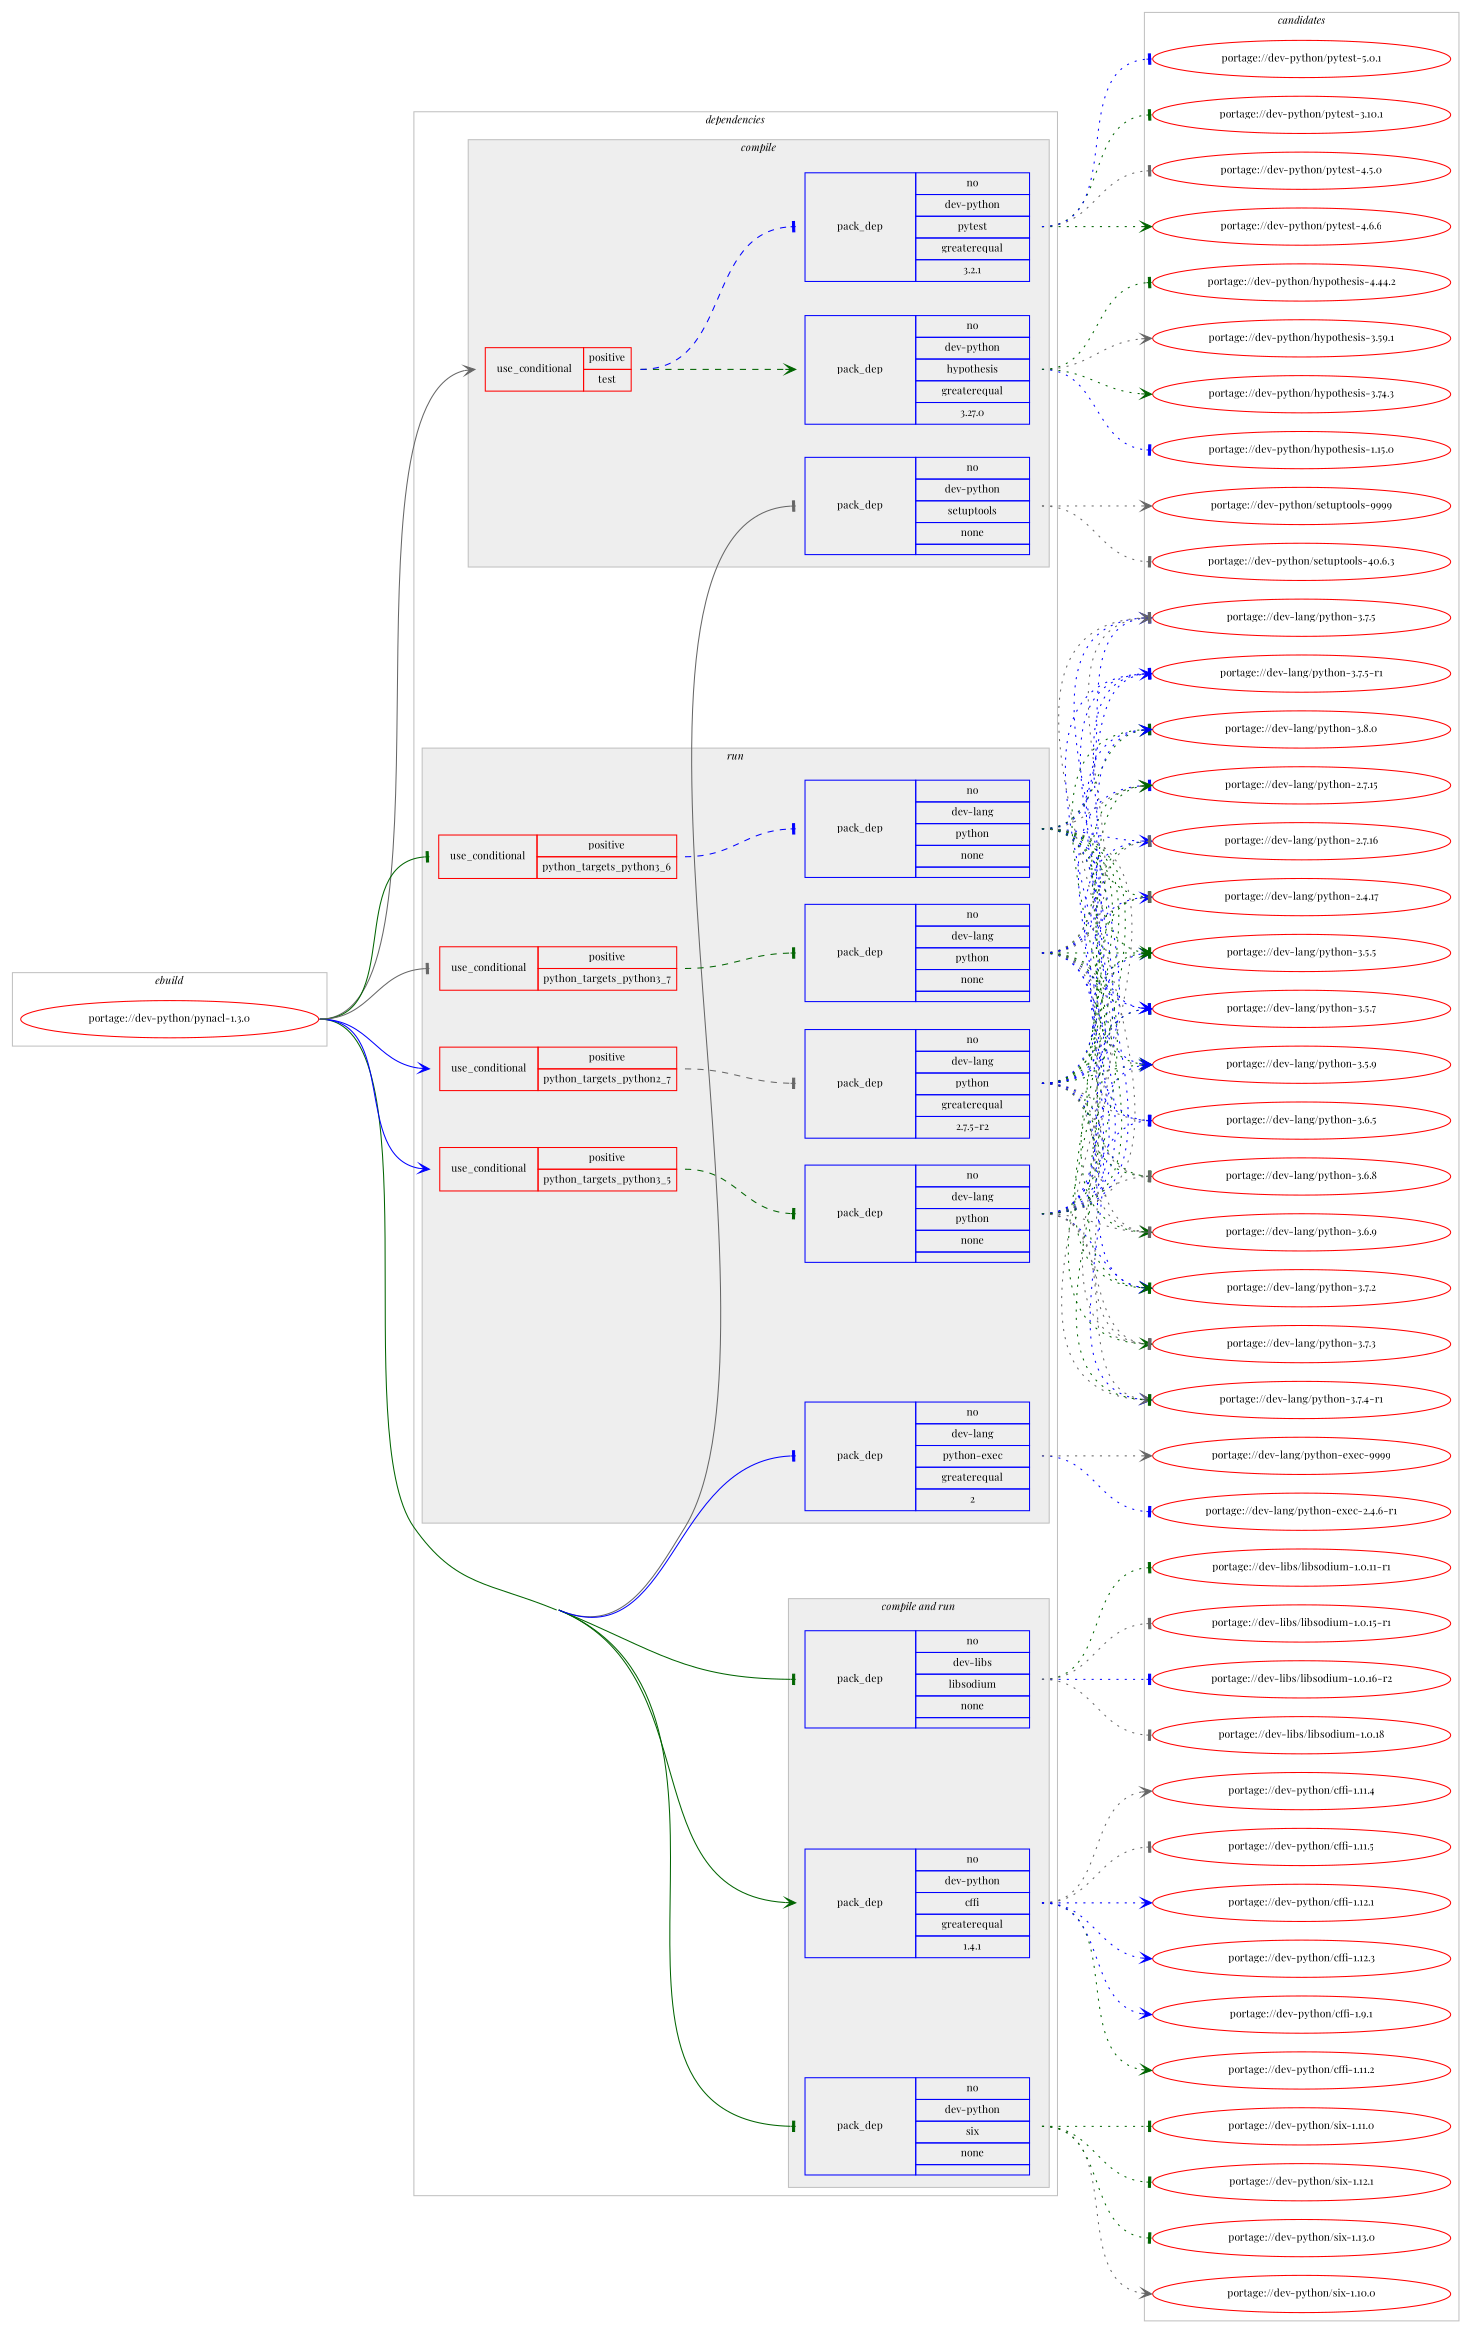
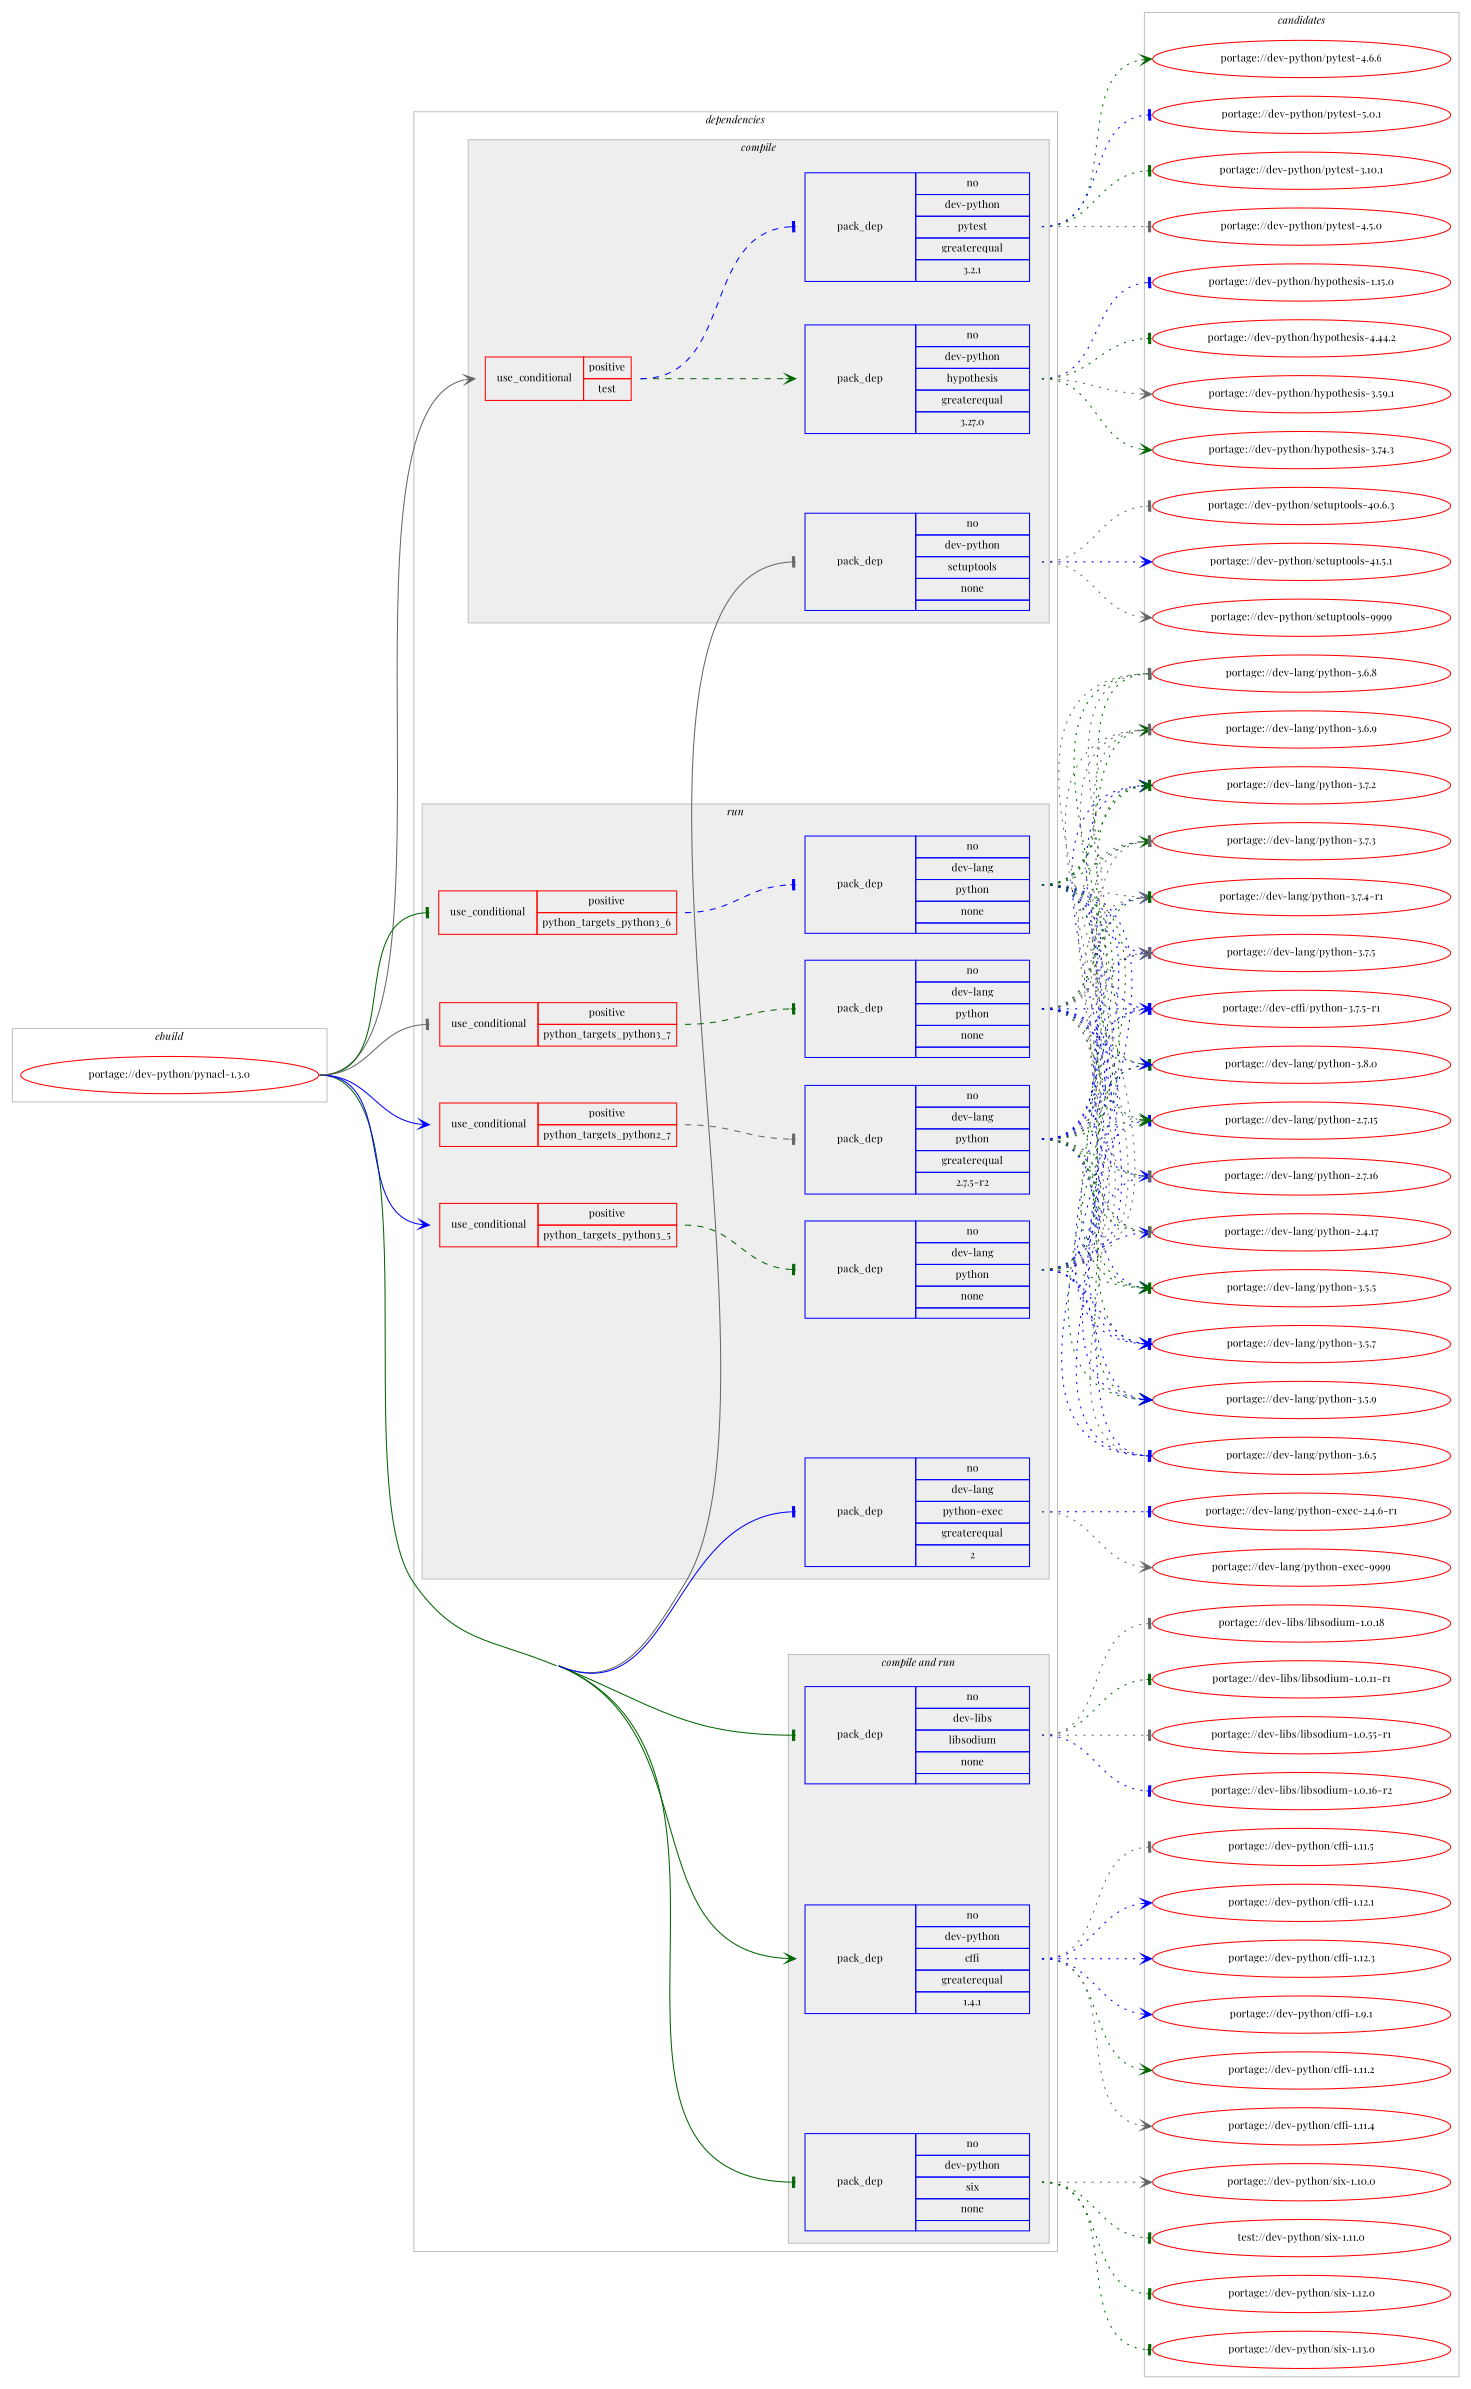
none -> (1302, 562)
(1302, 674) -> (1302, 1009)
(1302, 1623) -> (1302, 1735)
(1302, 2126) -> (1302, 2238)
(1302, 2182) -> (1302, 2294)
